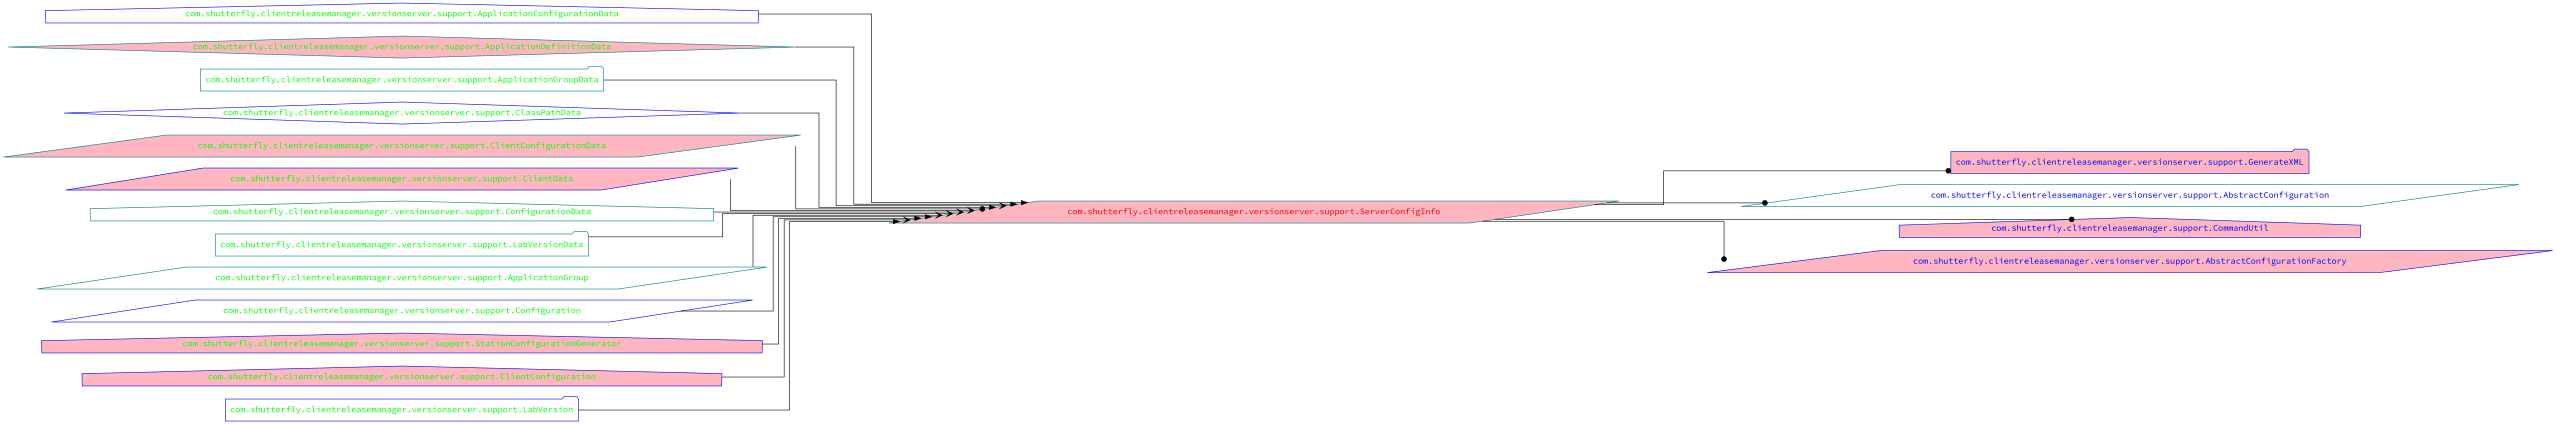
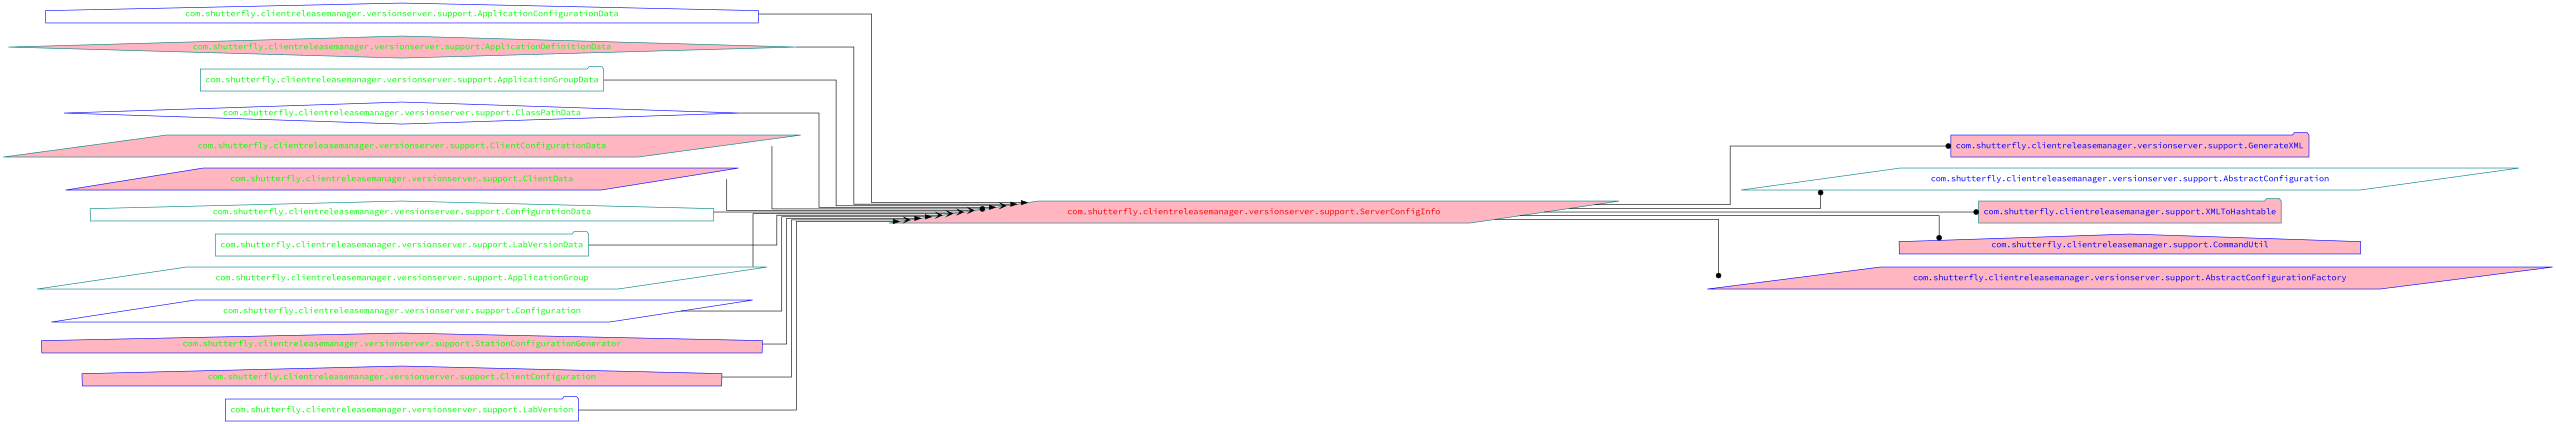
none -> (2130, 212)
